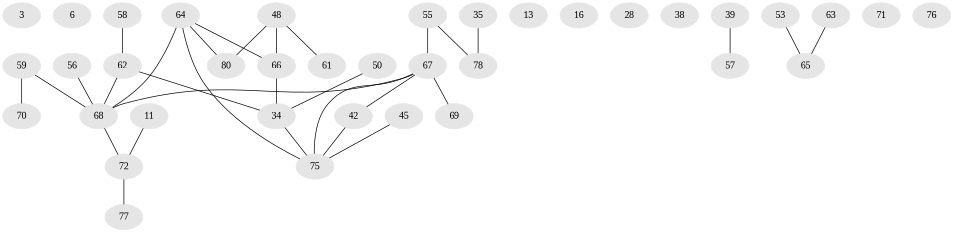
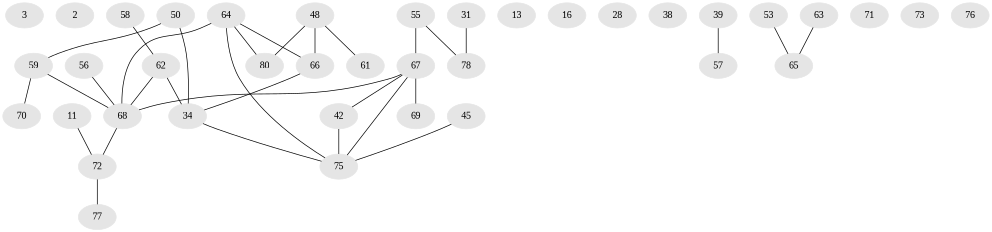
(72, 15) -> (75, 15)
(478, 15) -> (466, 15)
none -> (920, 15)
none -> (105, 41)
